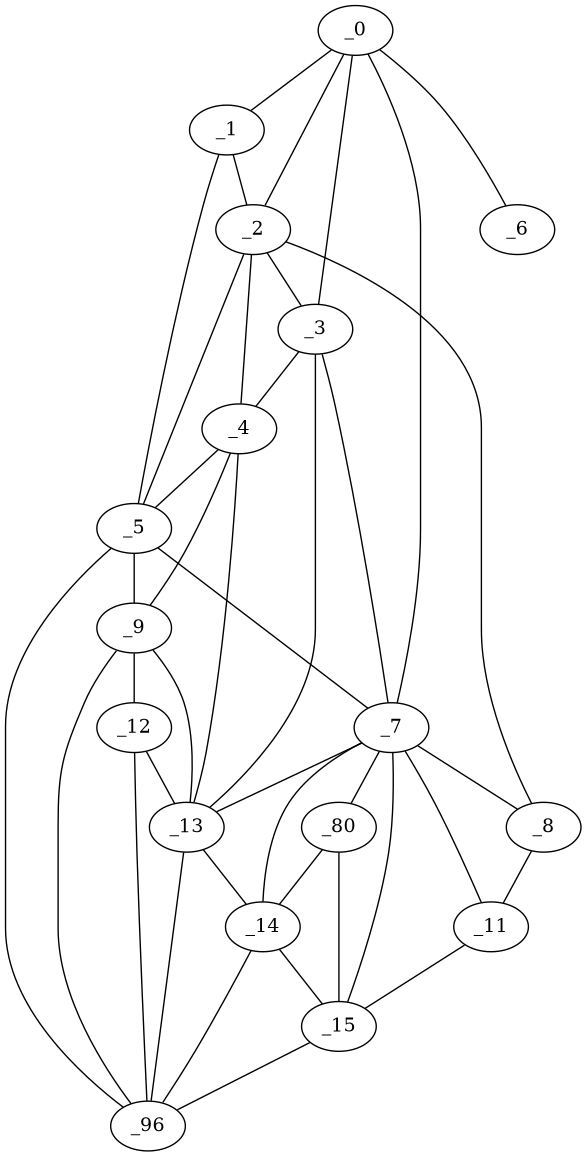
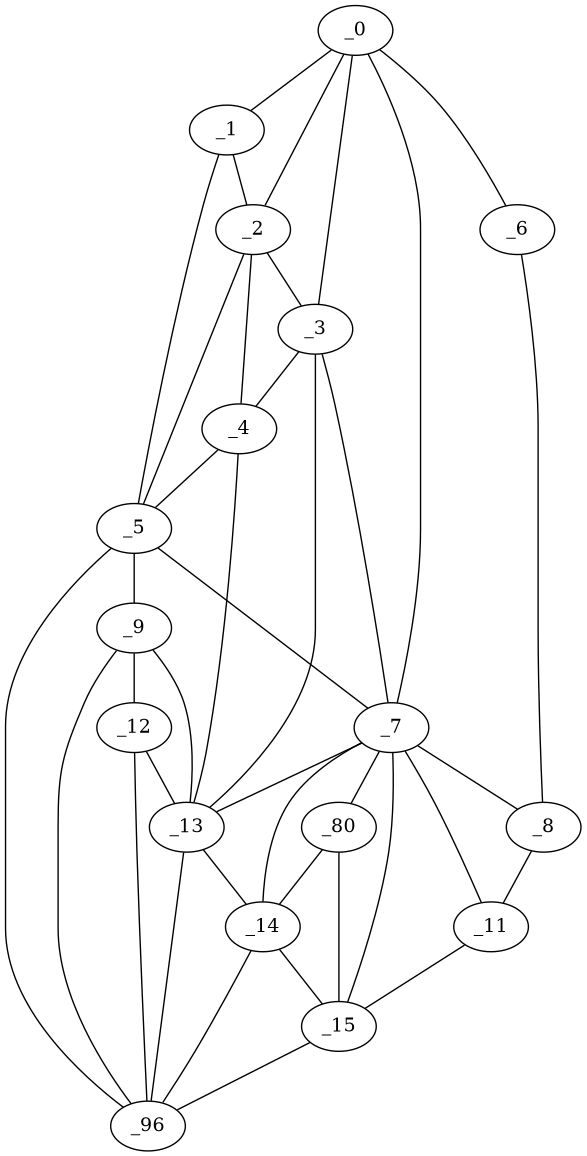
(481, 477) -> (538, 528)
(195, 532) -> none
